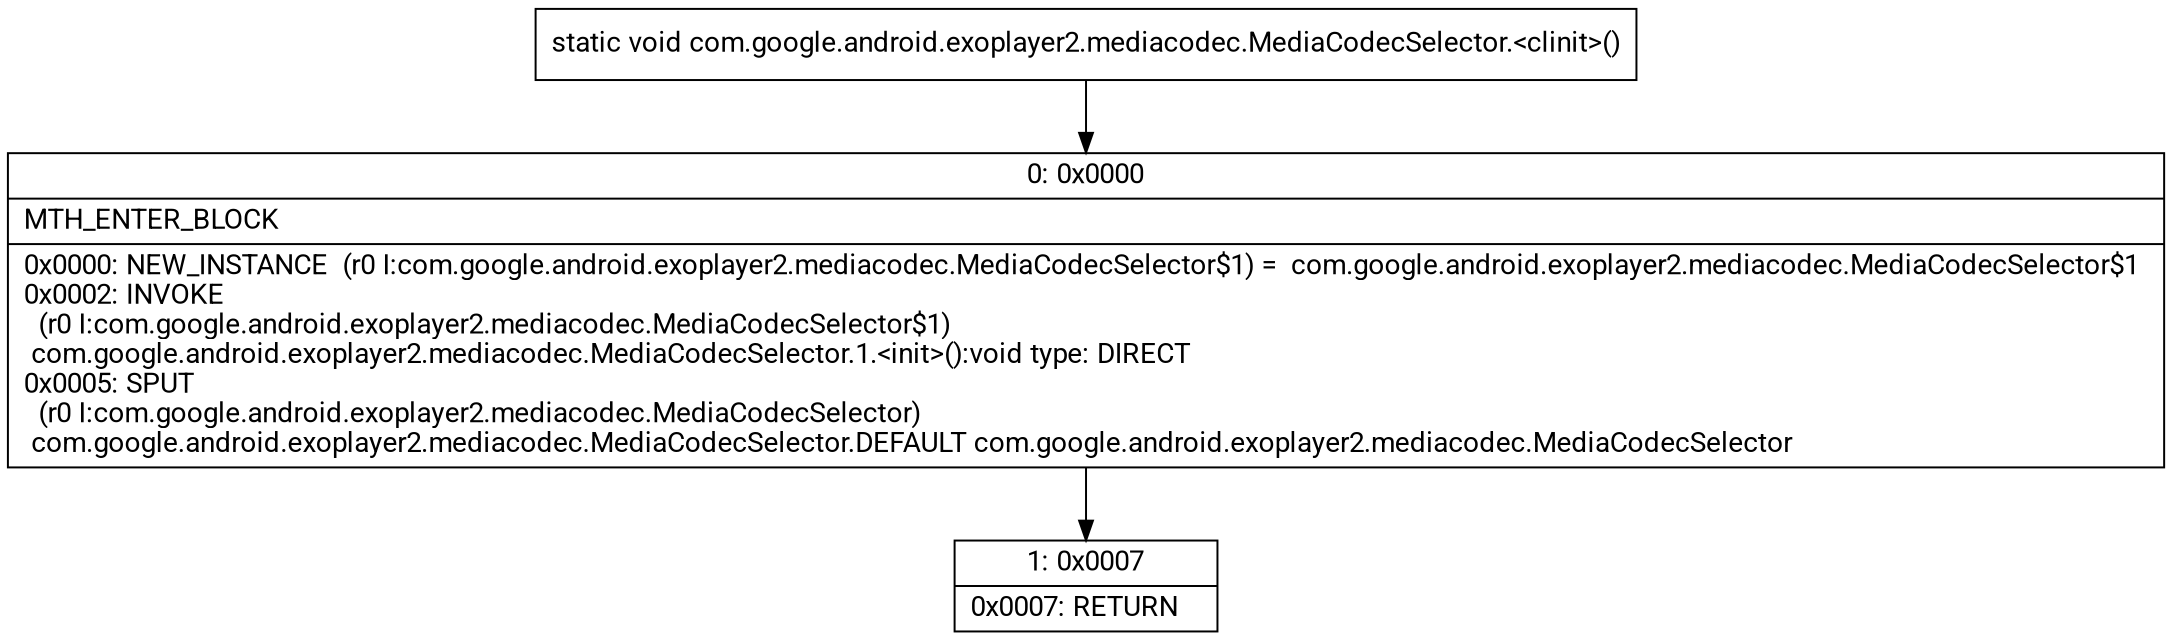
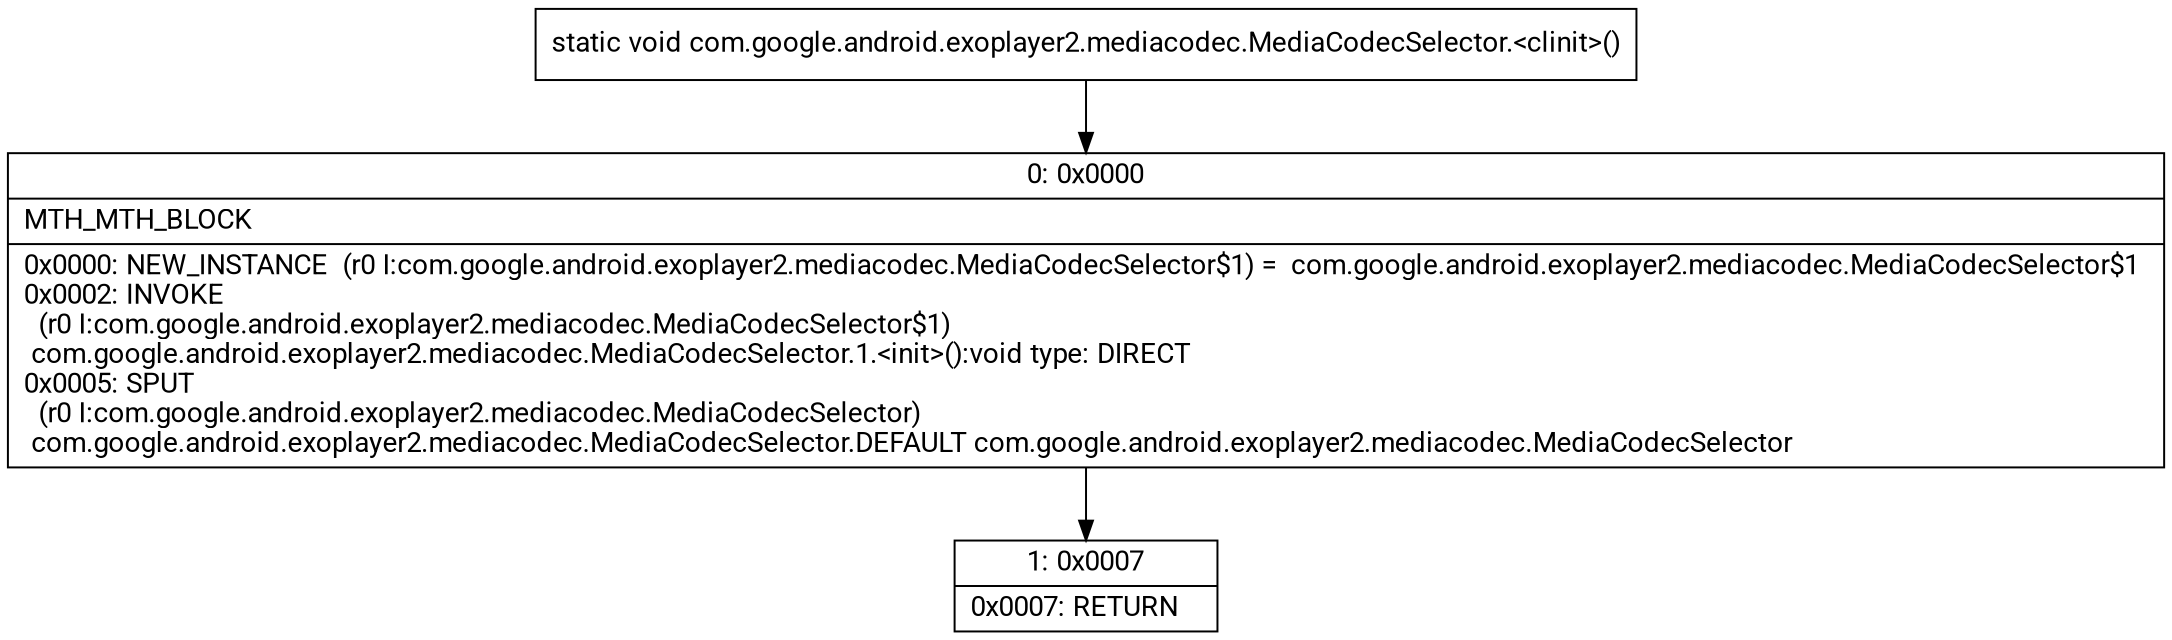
(152, 220) -> (138, 220)
